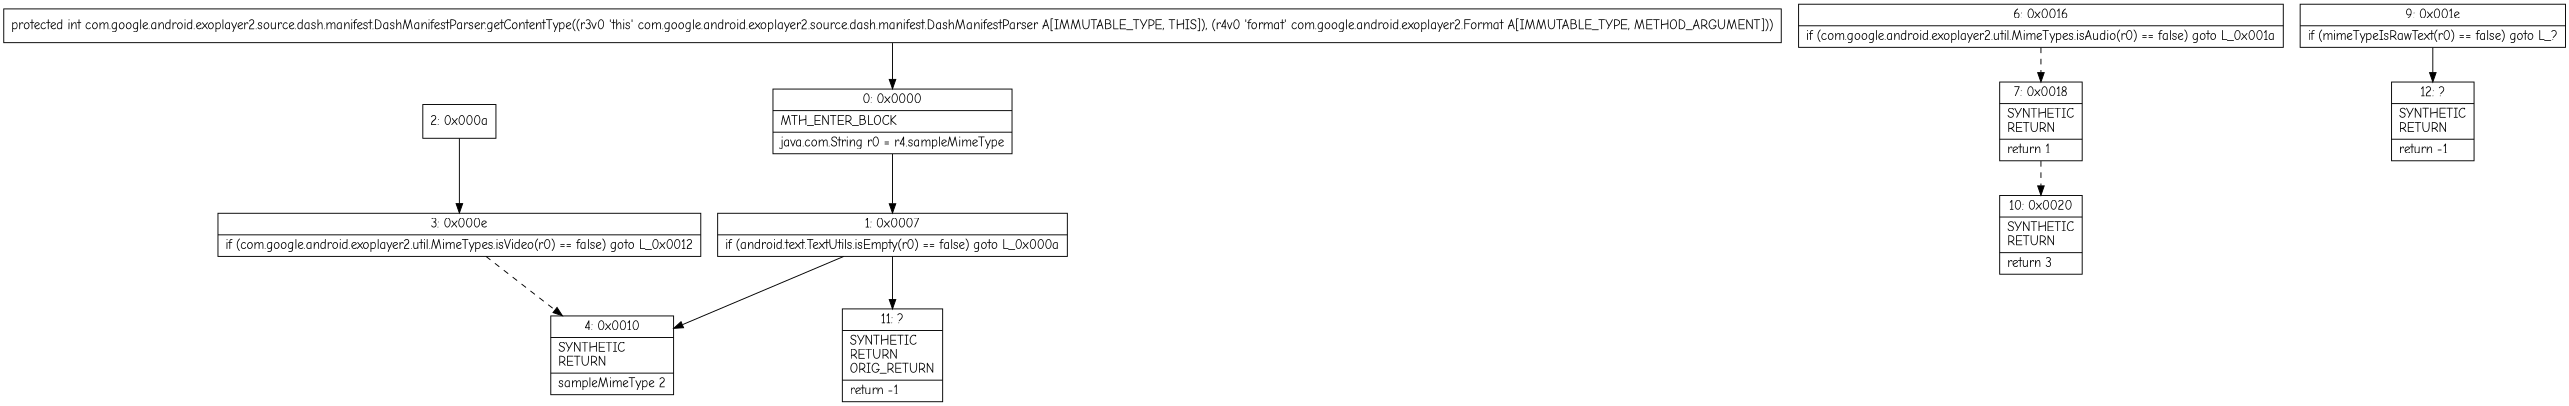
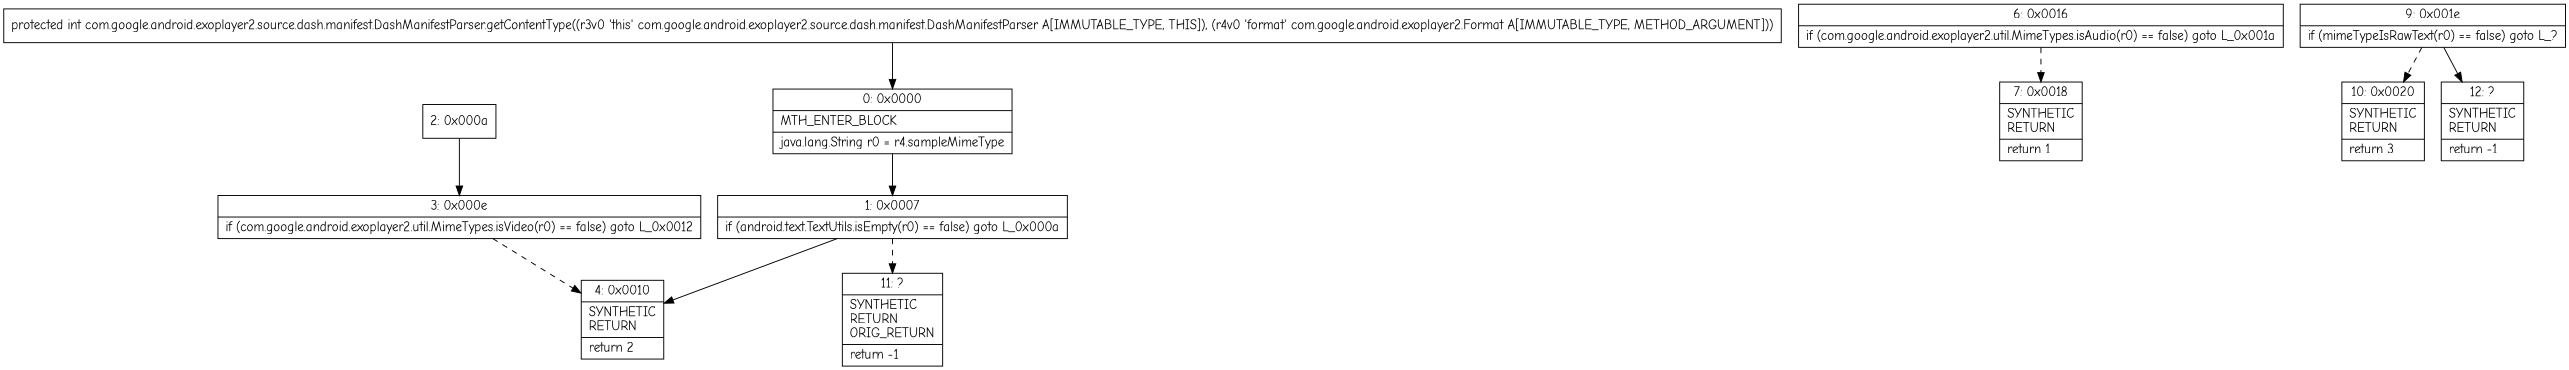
(892, 142) -> (892, 142)
(2041, 173) -> (2415, 61)
(892, 278) -> (892, 251)
(612, 383) -> (612, 348)
